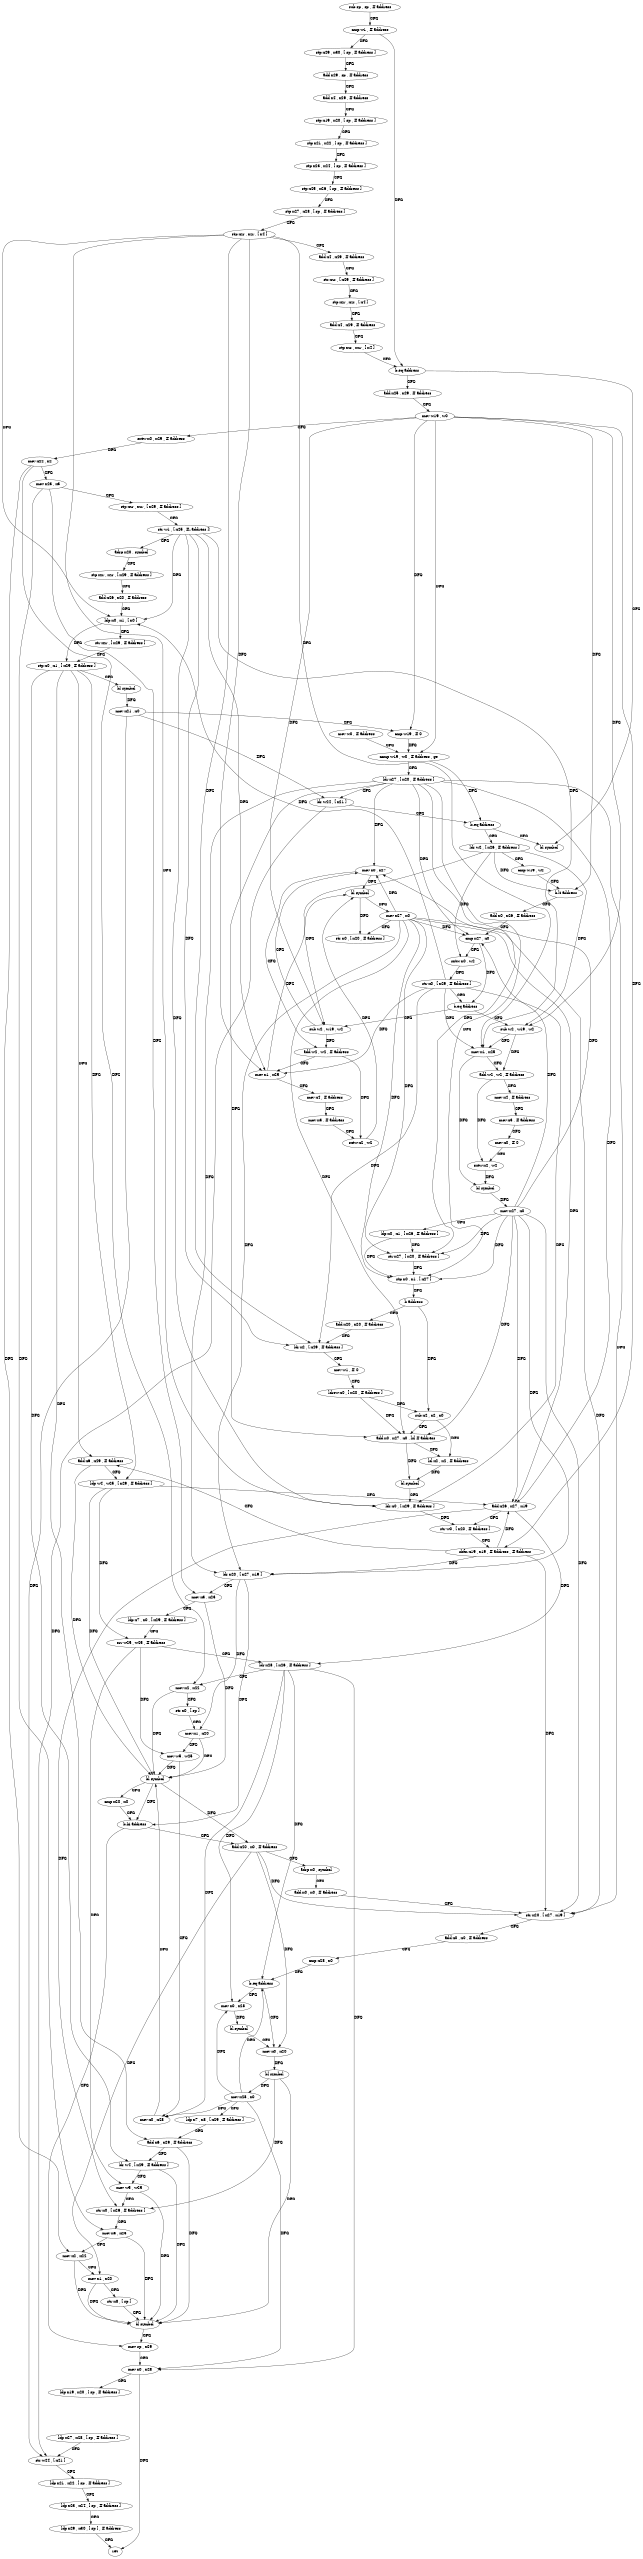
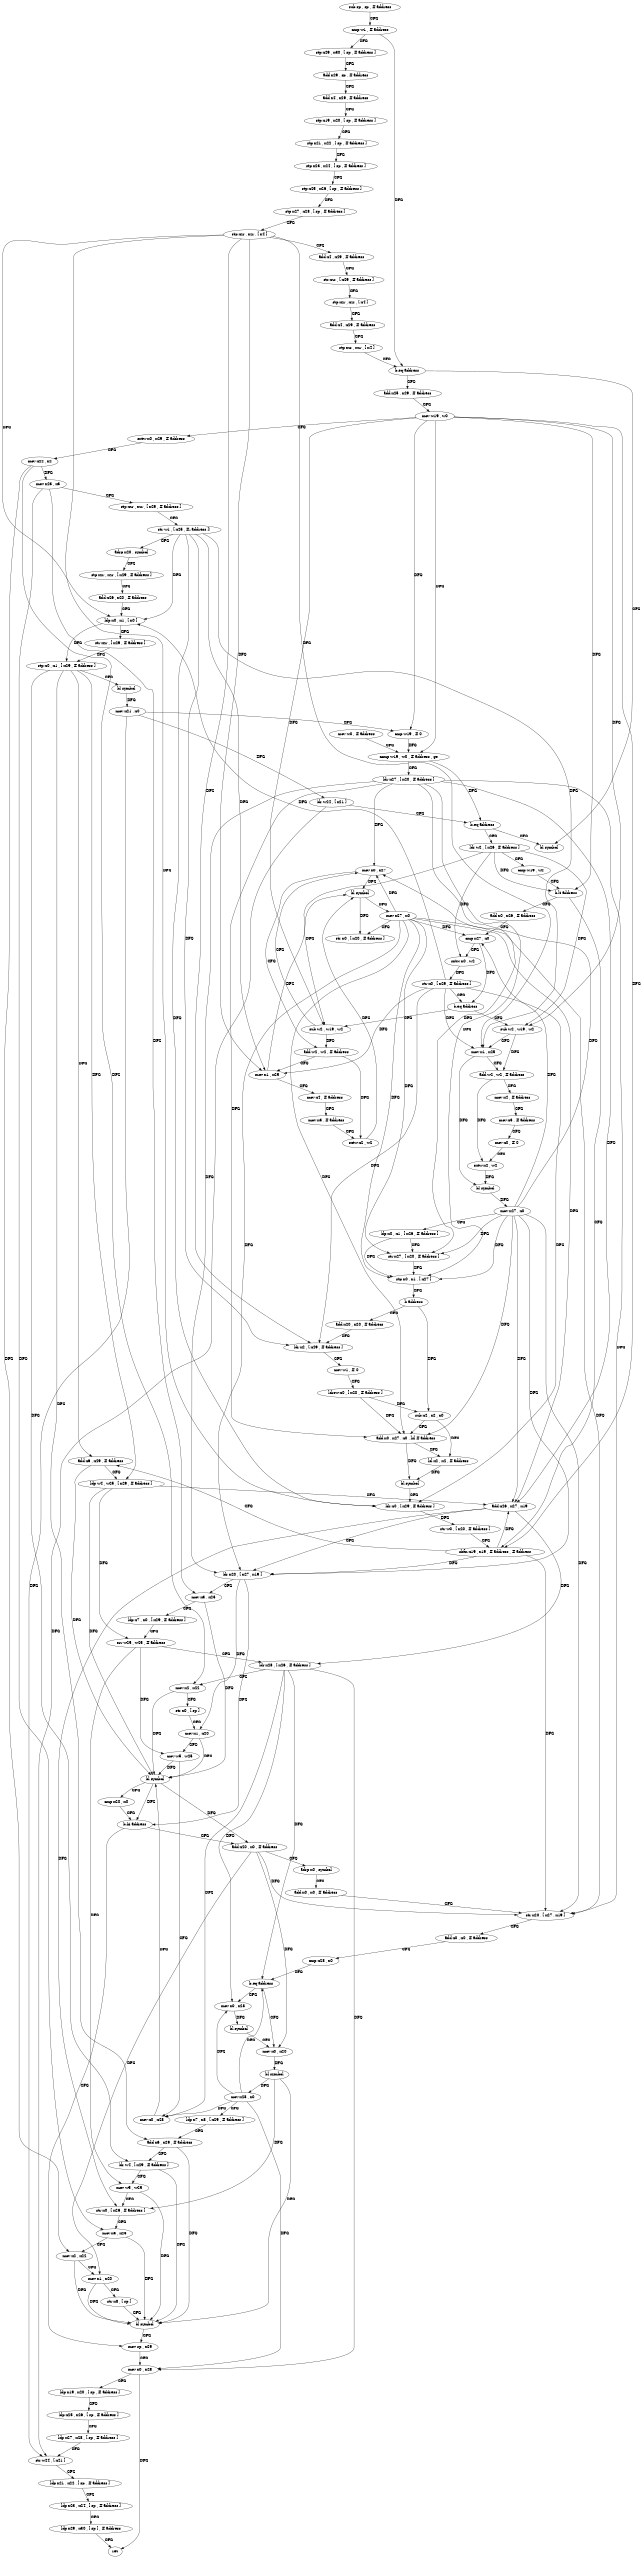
(112, 450) -> (112, 450)
(49, 473) -> (49, 473)
(364, 789) -> none
(421, 866) -> none
none -> (594, 1233)
(489, 1517) -> (369, 1532)
none -> (89, 2415)
